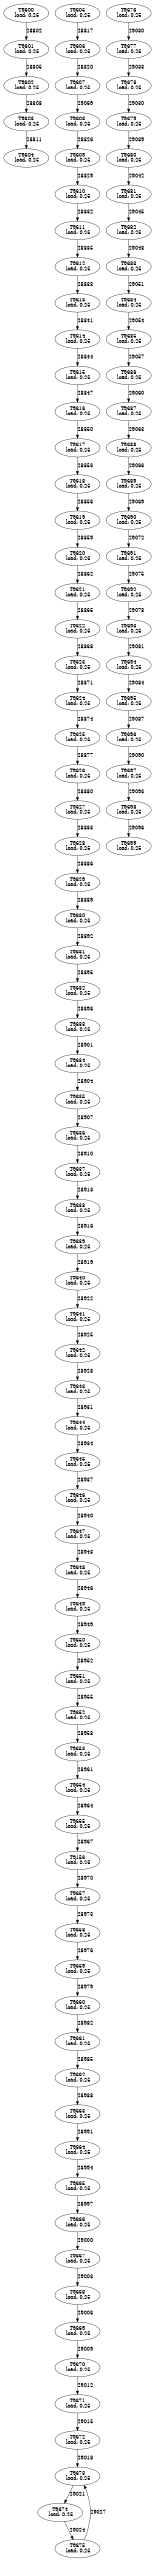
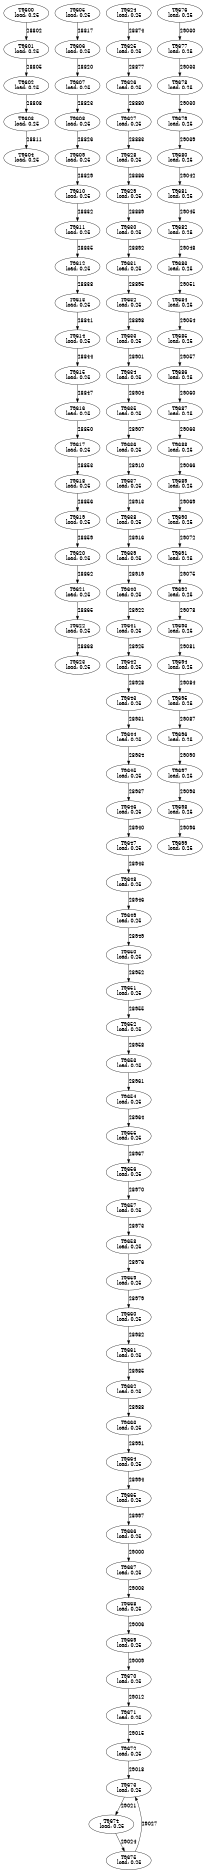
(85, 104) -> (85, 104)
(77, 681) -> none
(77, 1860) -> (129, 1172)
